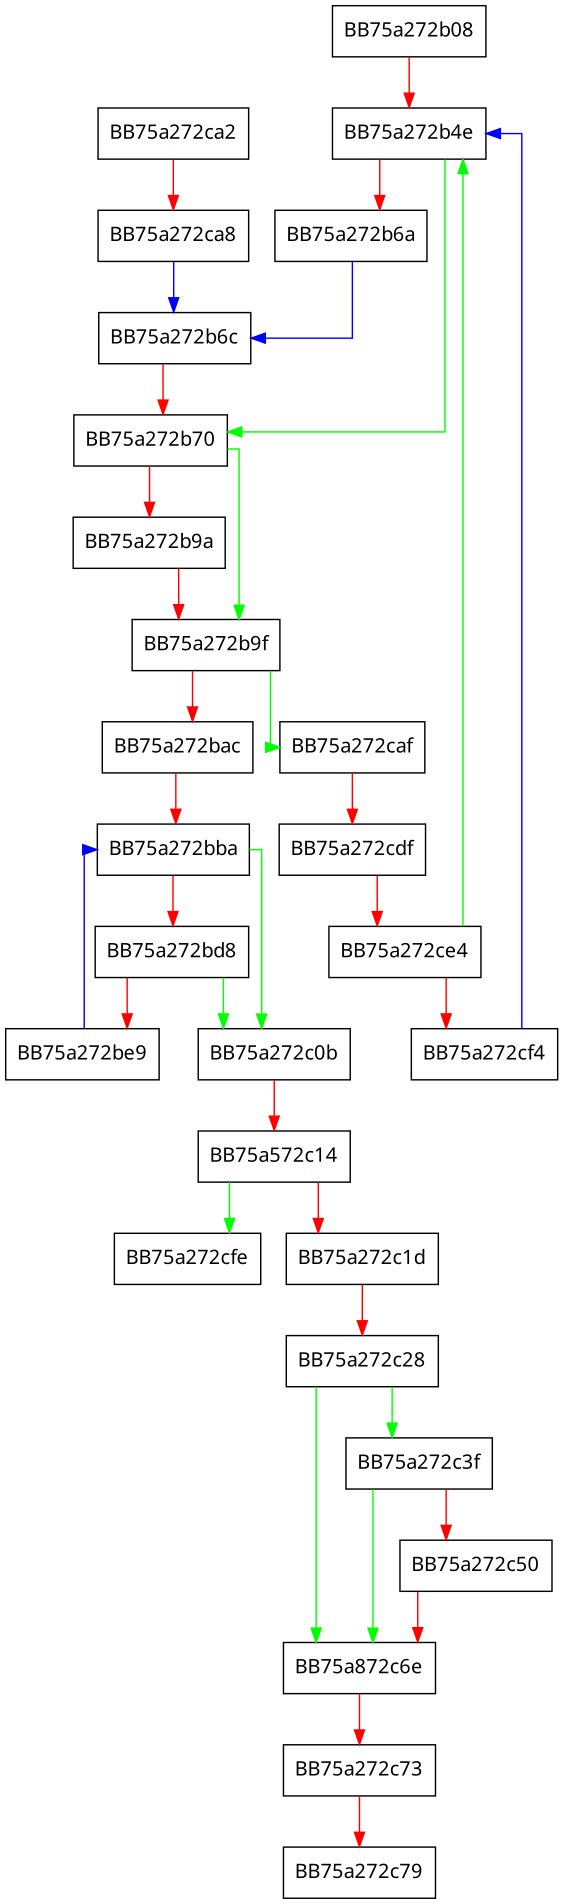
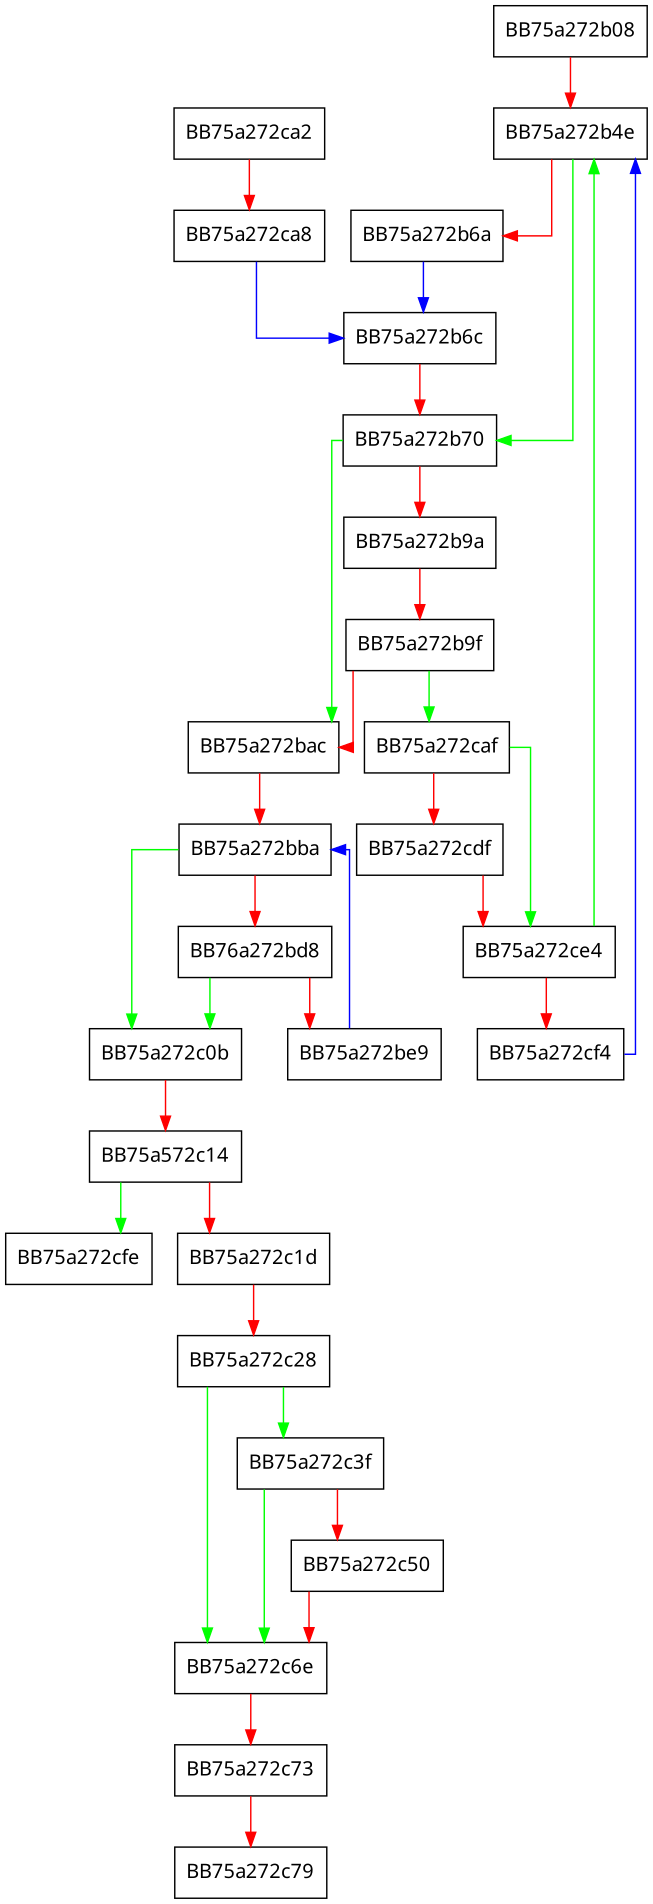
(239, 521) -> (332, 568)
none -> (531, 819)
(172, 952) -> (255, 952)
(359, 1668) -> (251, 1668)
